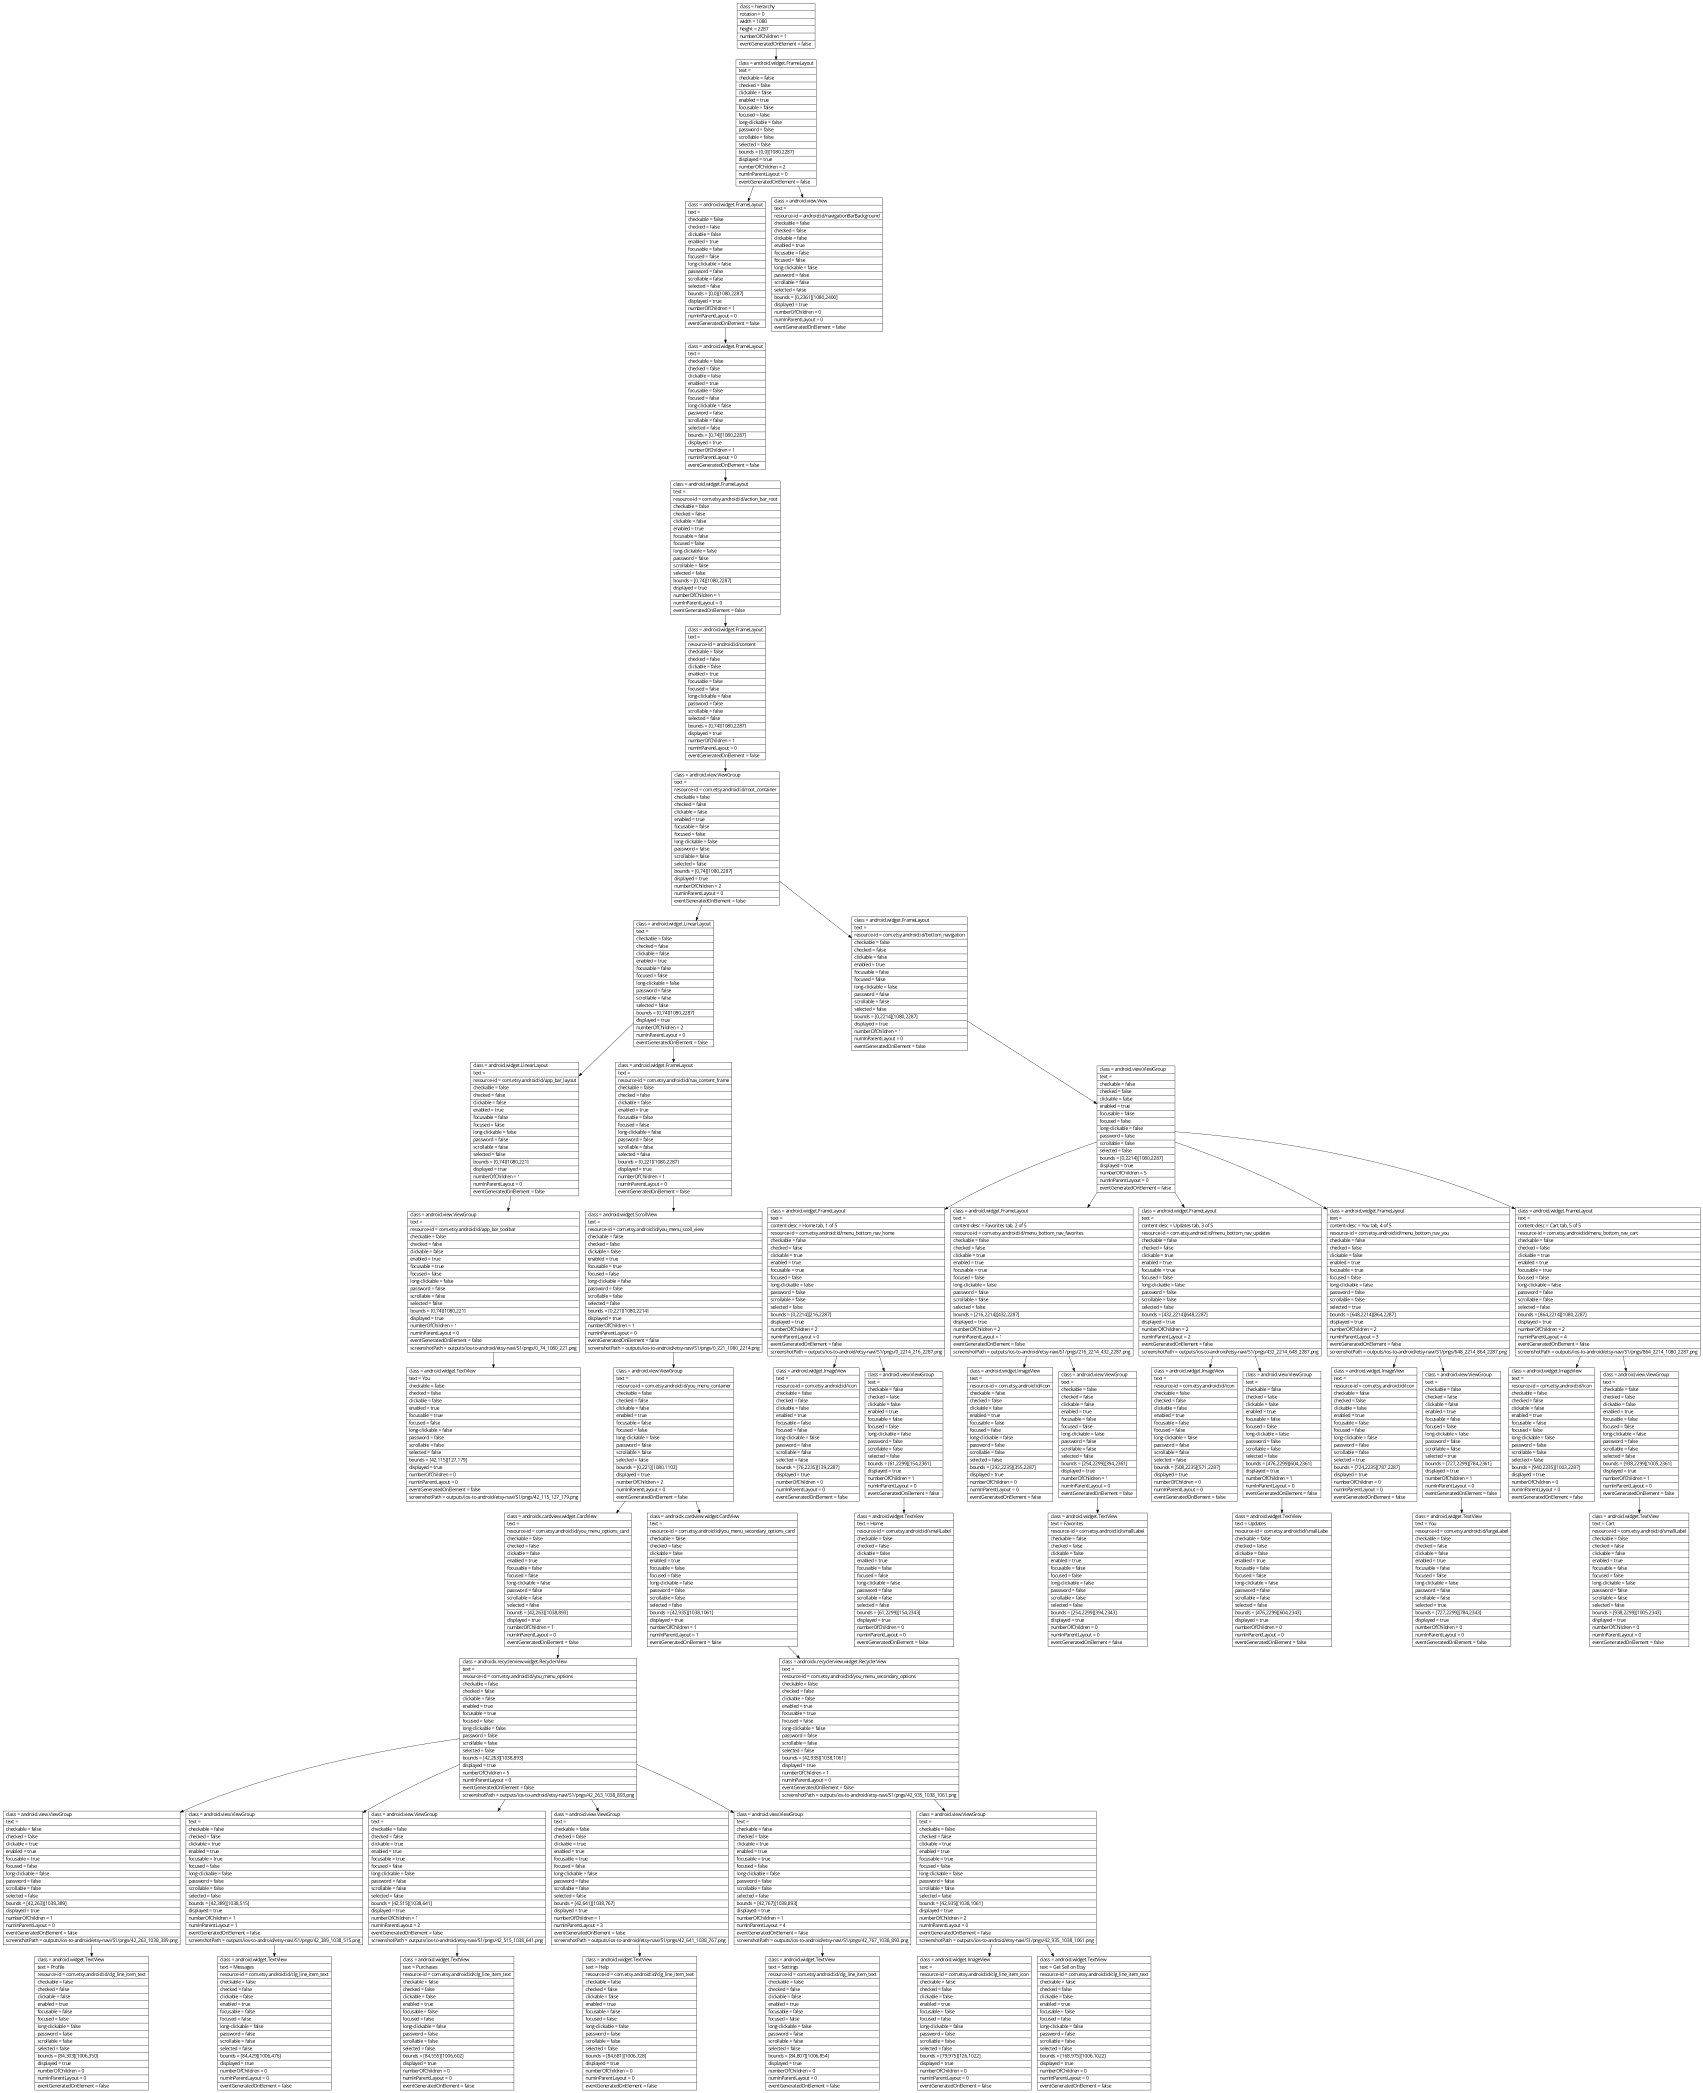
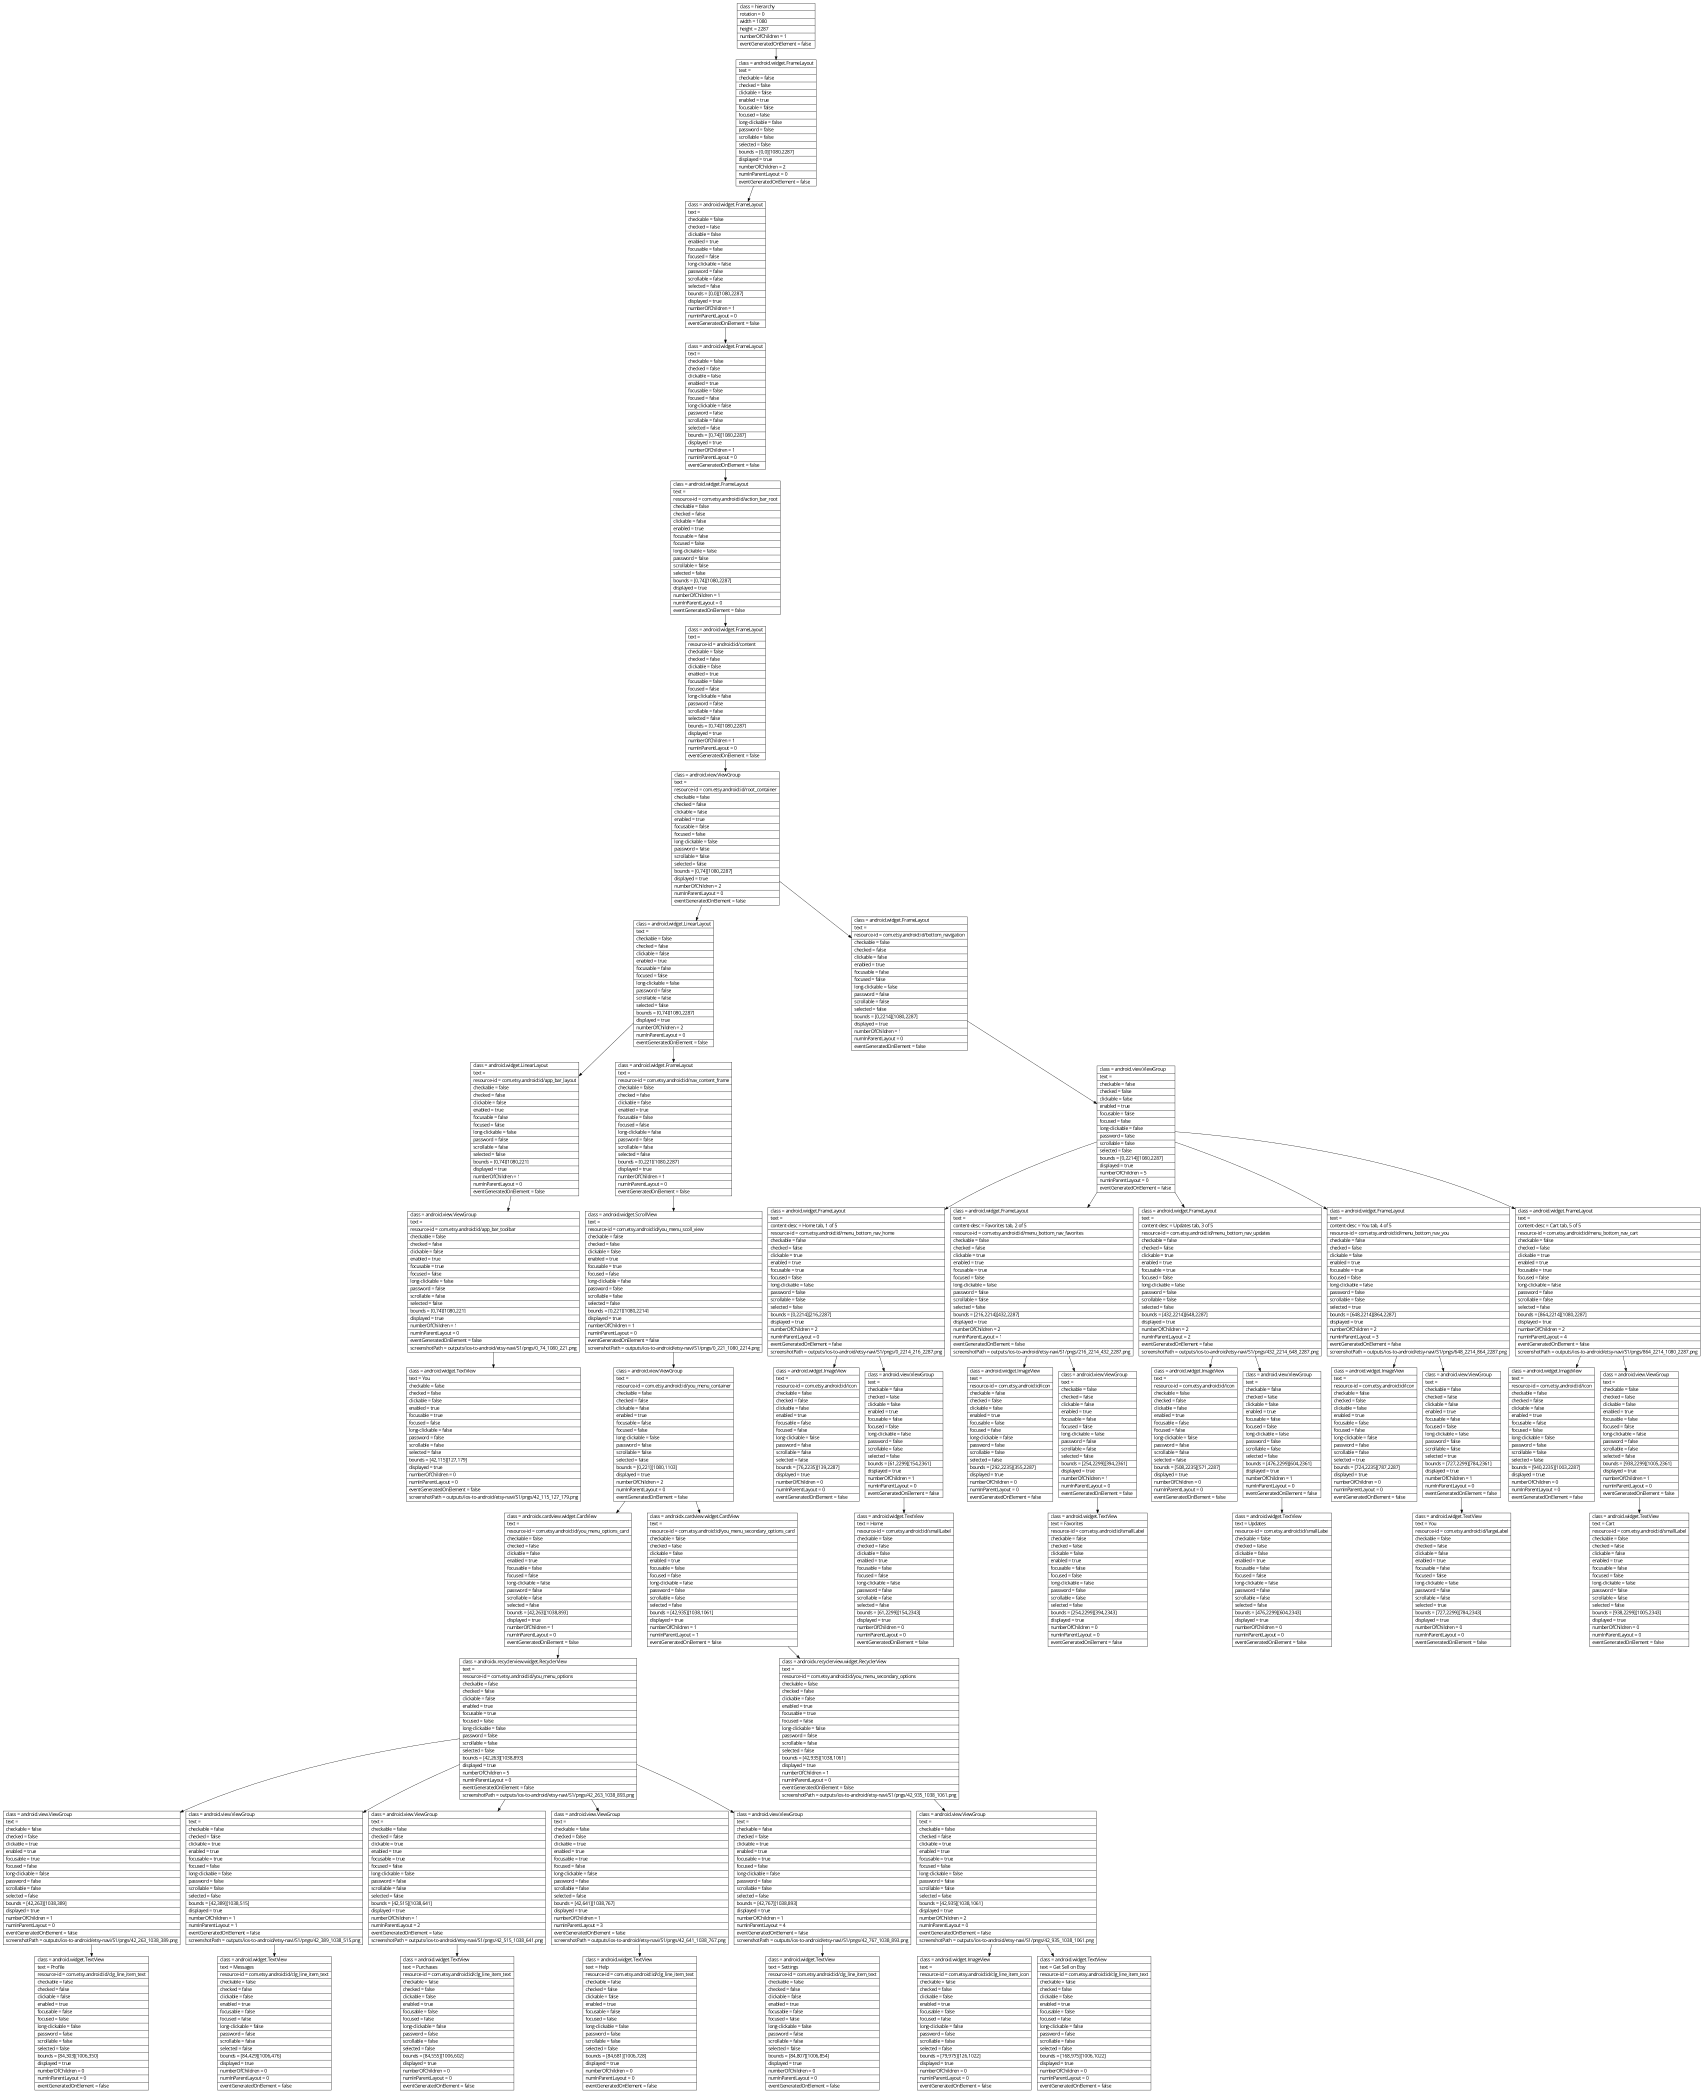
(827, 265) -> none
